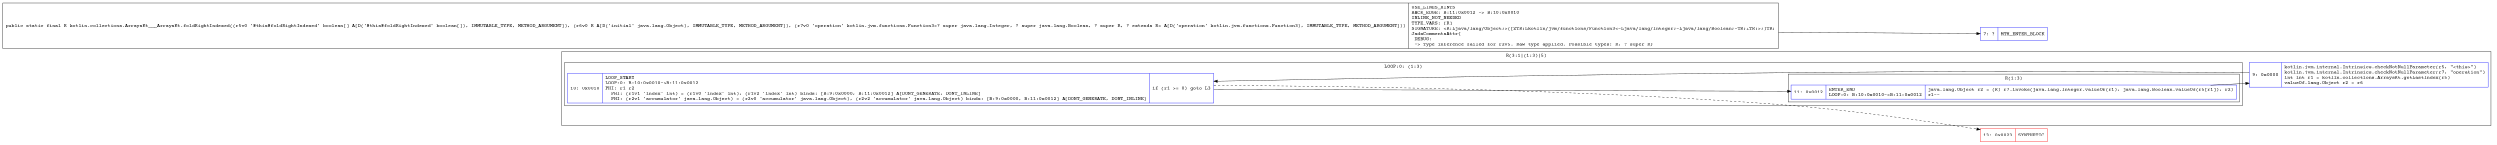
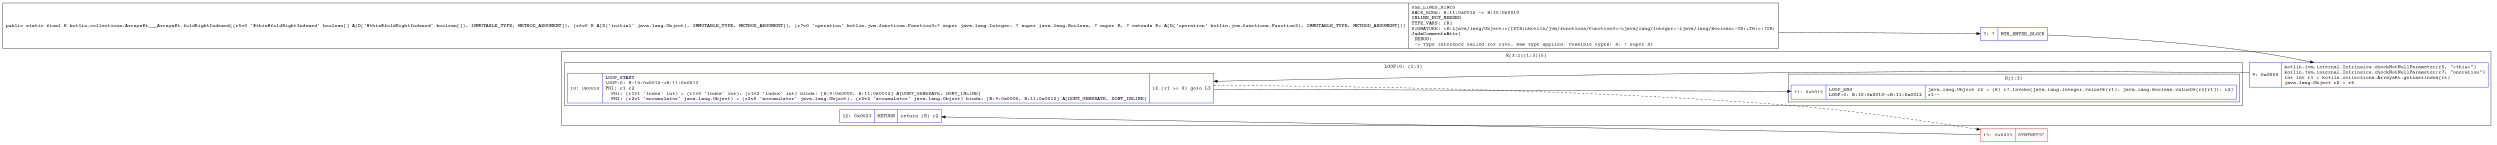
(2324, 83) -> (2319, 83)
(2228, 84) -> (2179, 43)
(1842, 89) -> (1841, 89)
none -> (891, 116)
